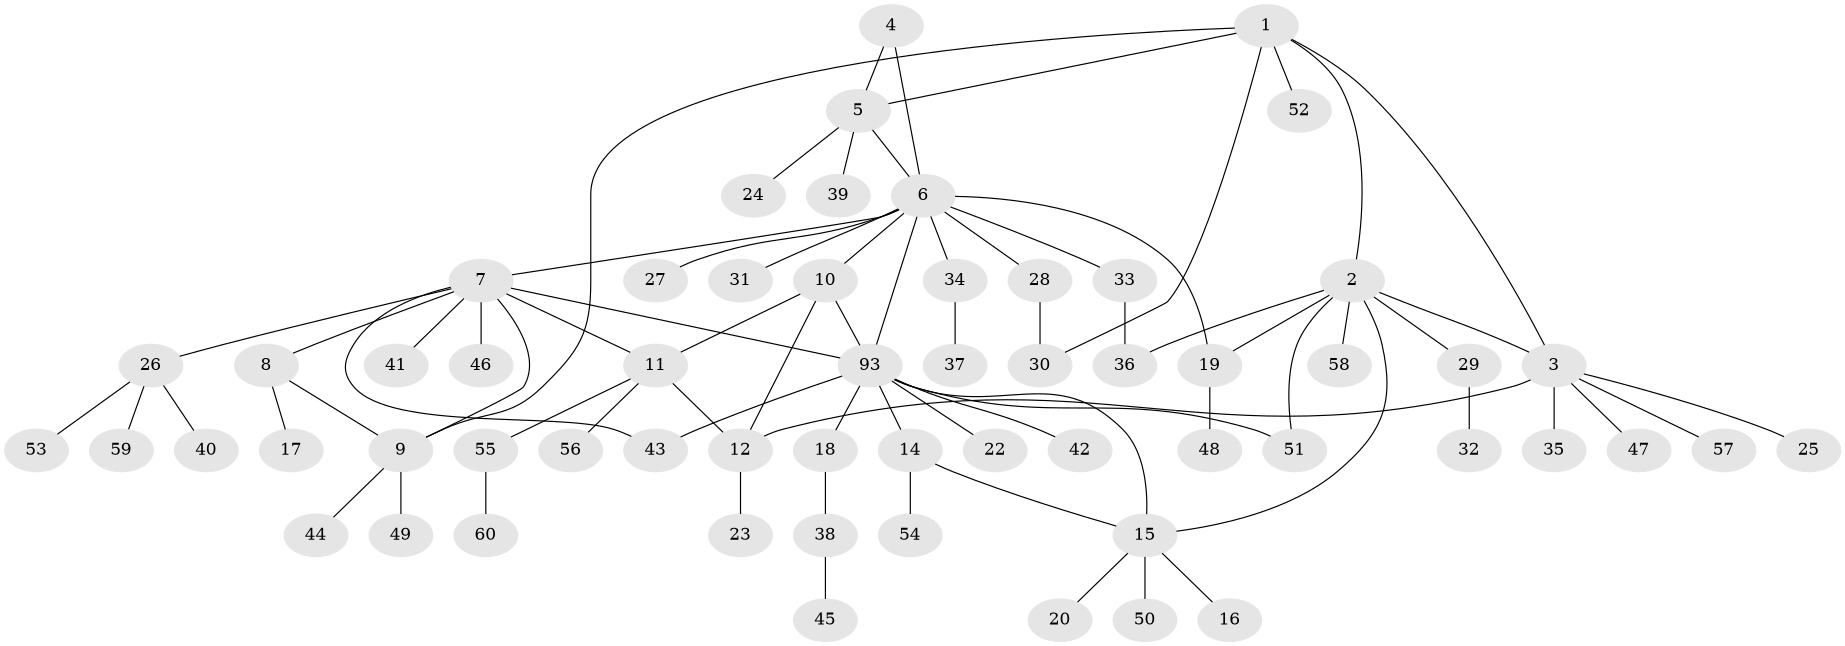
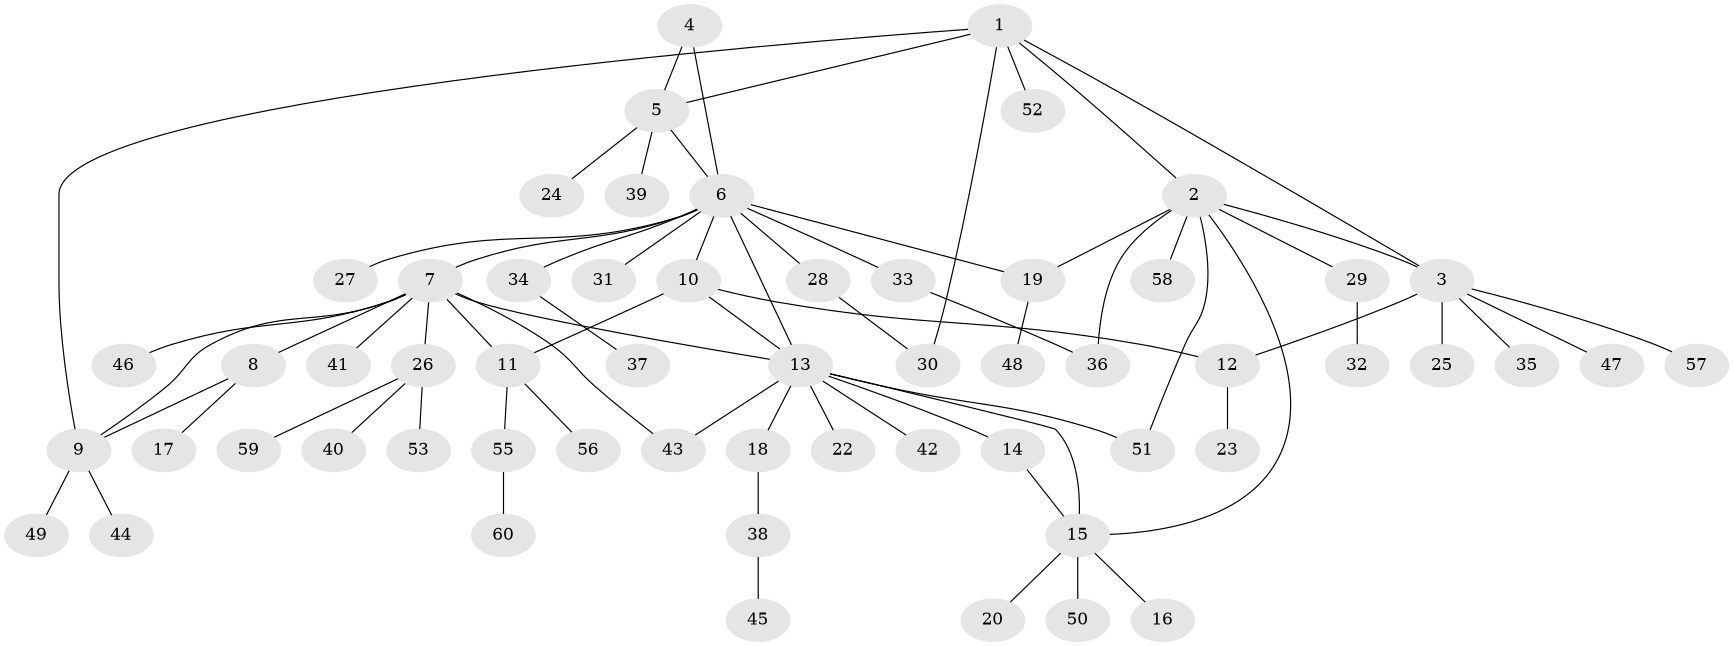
(870, 366) -> (801, 366)
(698, 408) -> none
(910, 535) -> none
